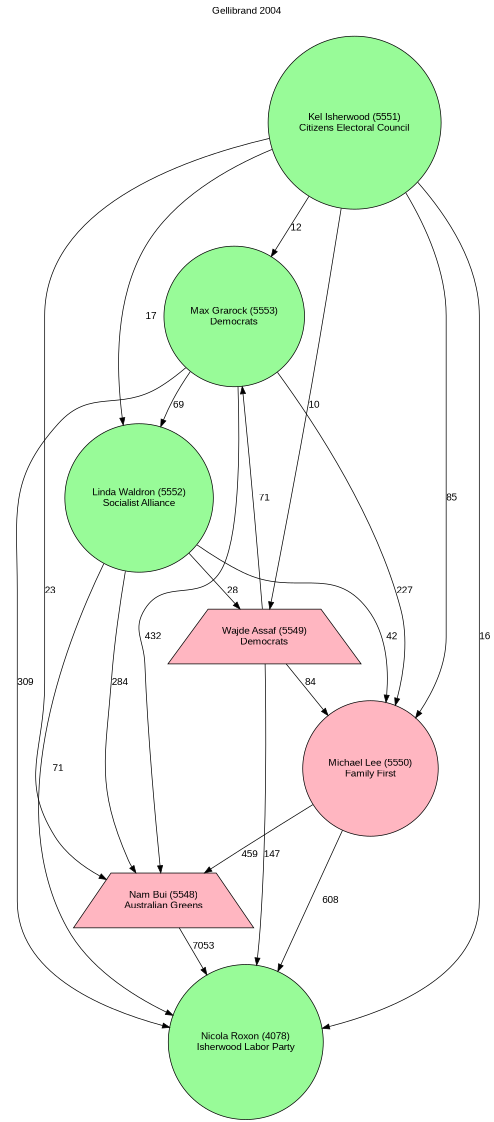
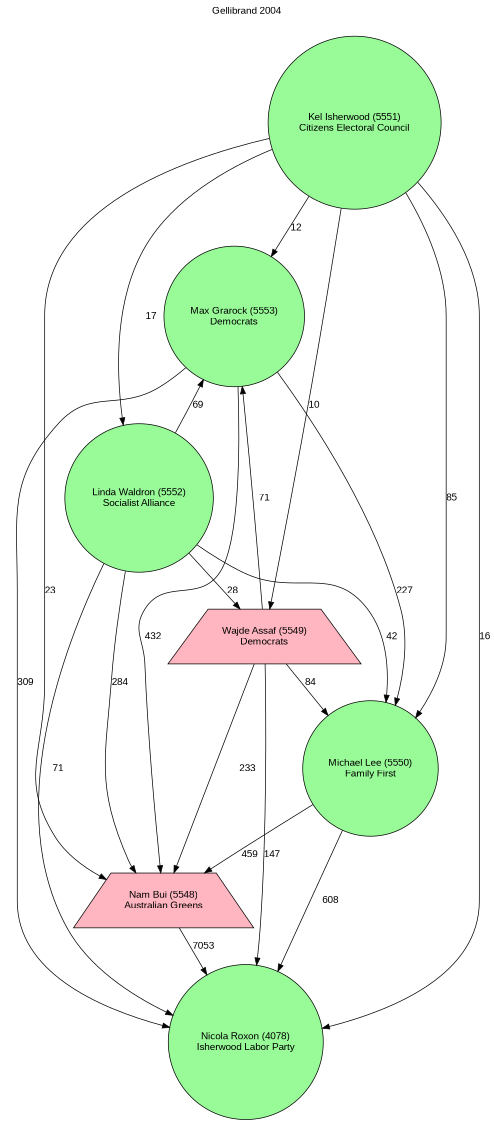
(176, 395) -> (188, 410)
none -> (215, 765)
(370, 768) -> (370, 768)
